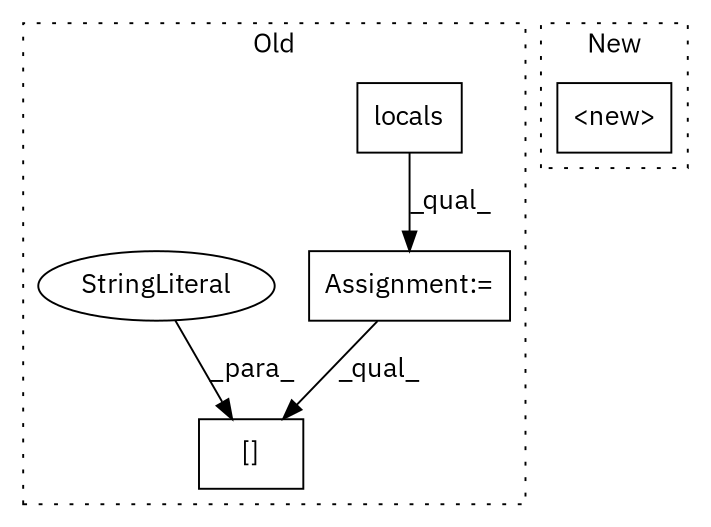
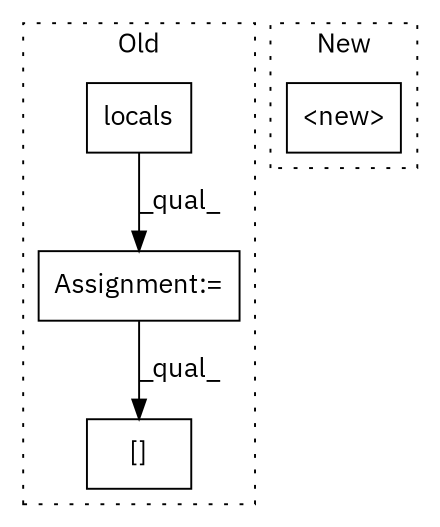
(156, 286) -> none
